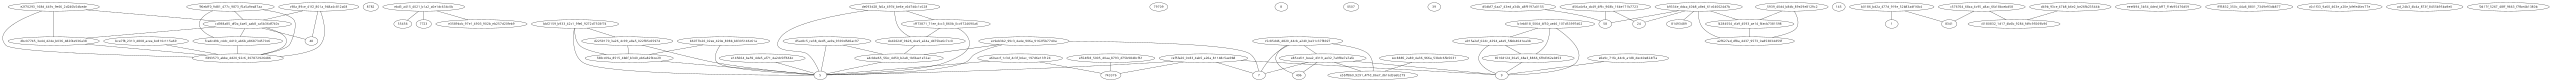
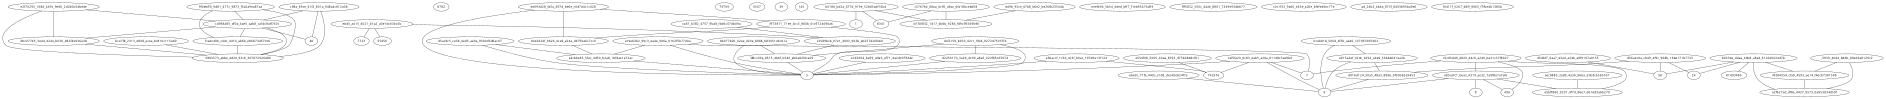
none -> (901, 15)
none -> (712, 24)
(1547, 43) -> (1521, 67)
(628, 50) -> (816, 50)
(1287, 68) -> (1476, 84)
